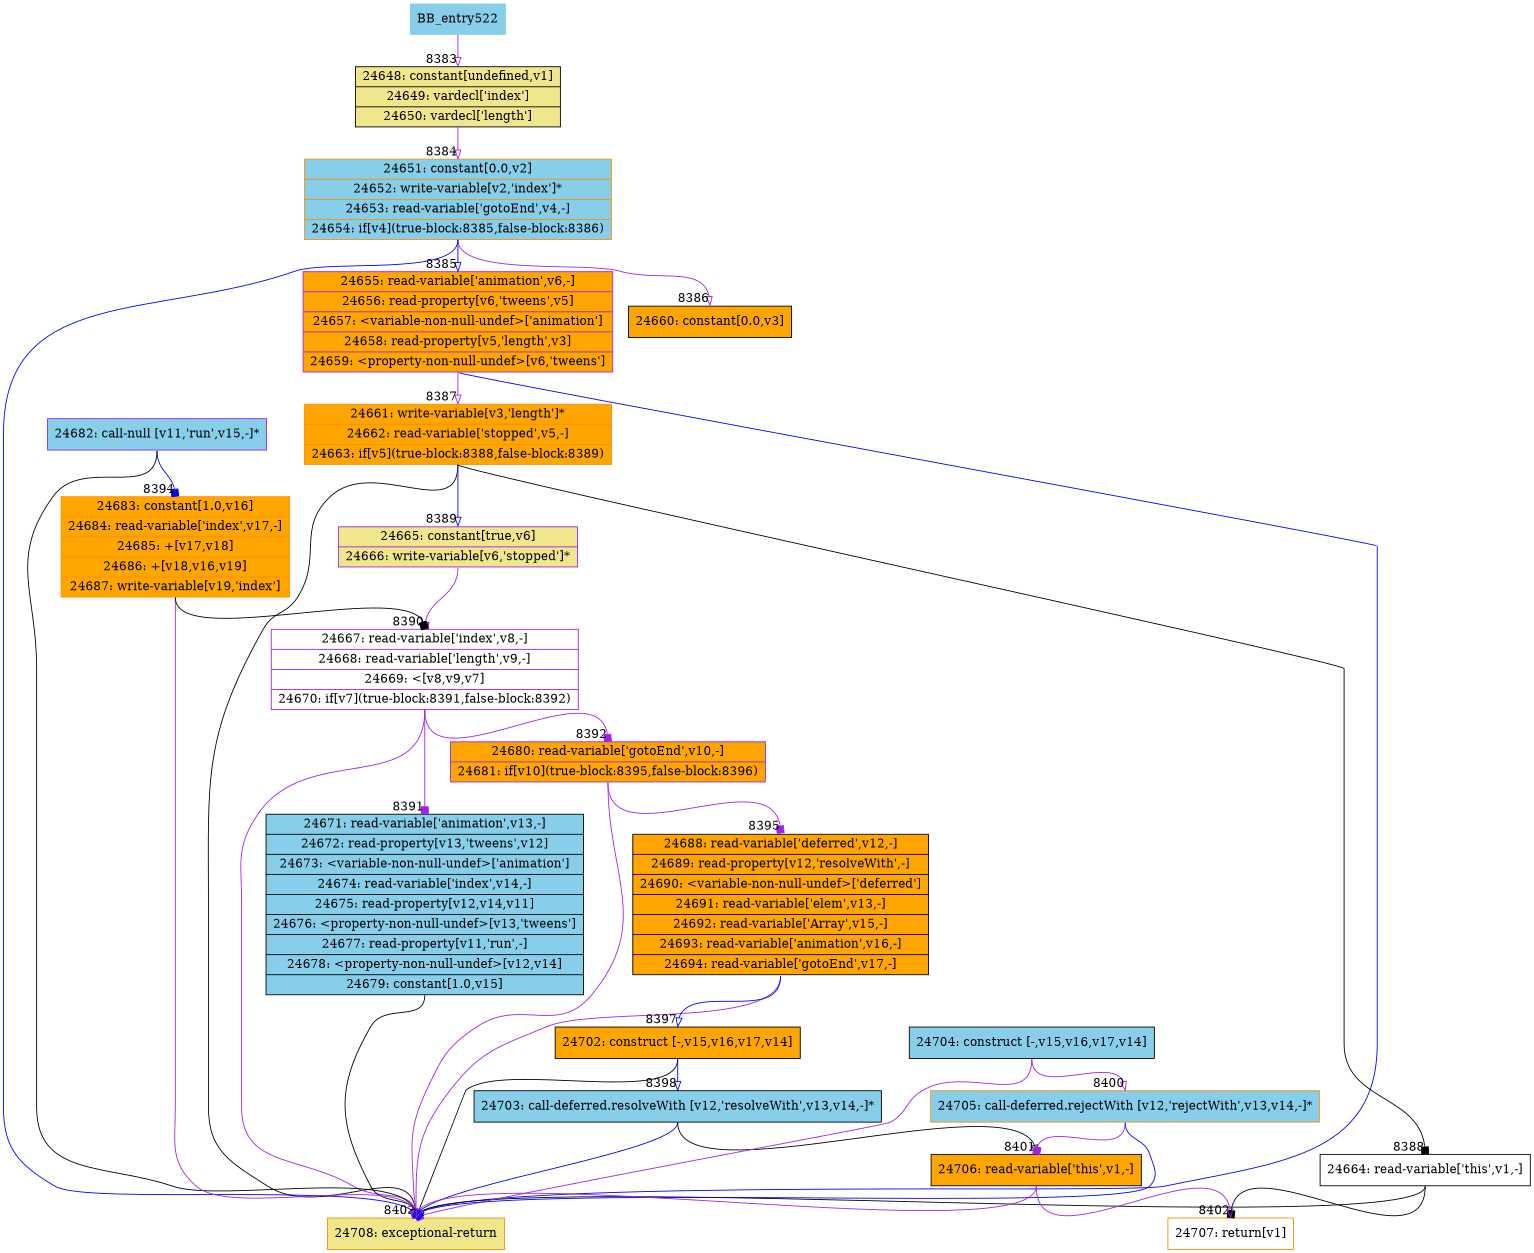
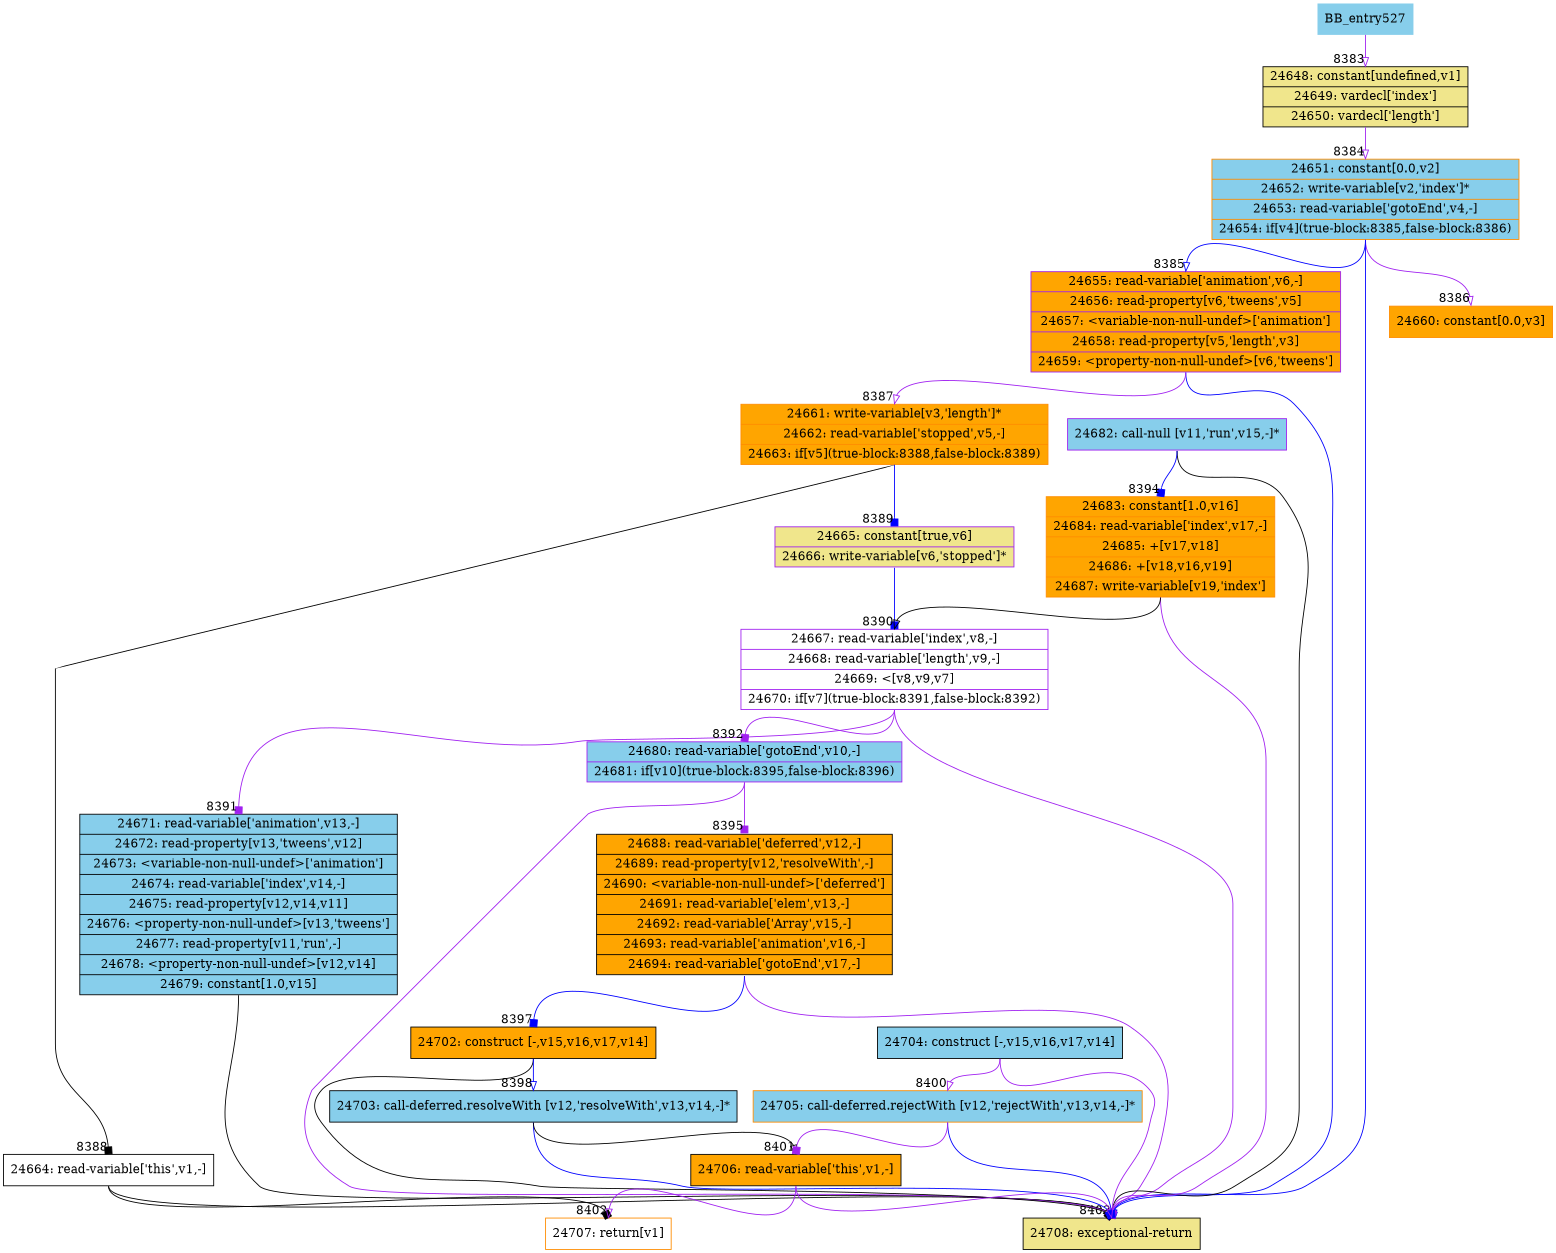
(458, 19) -> (1365, 19)
(710, 322) -> (1471, 322)
(458, 491) -> (894, 491)
(445, 595) -> (894, 594)
(296, 614) -> (1032, 614)
(608, 762) -> (744, 762)
(208, 845) -> none
(734, 1001) -> (643, 1002)
(416, 1234) -> (1112, 1234)
